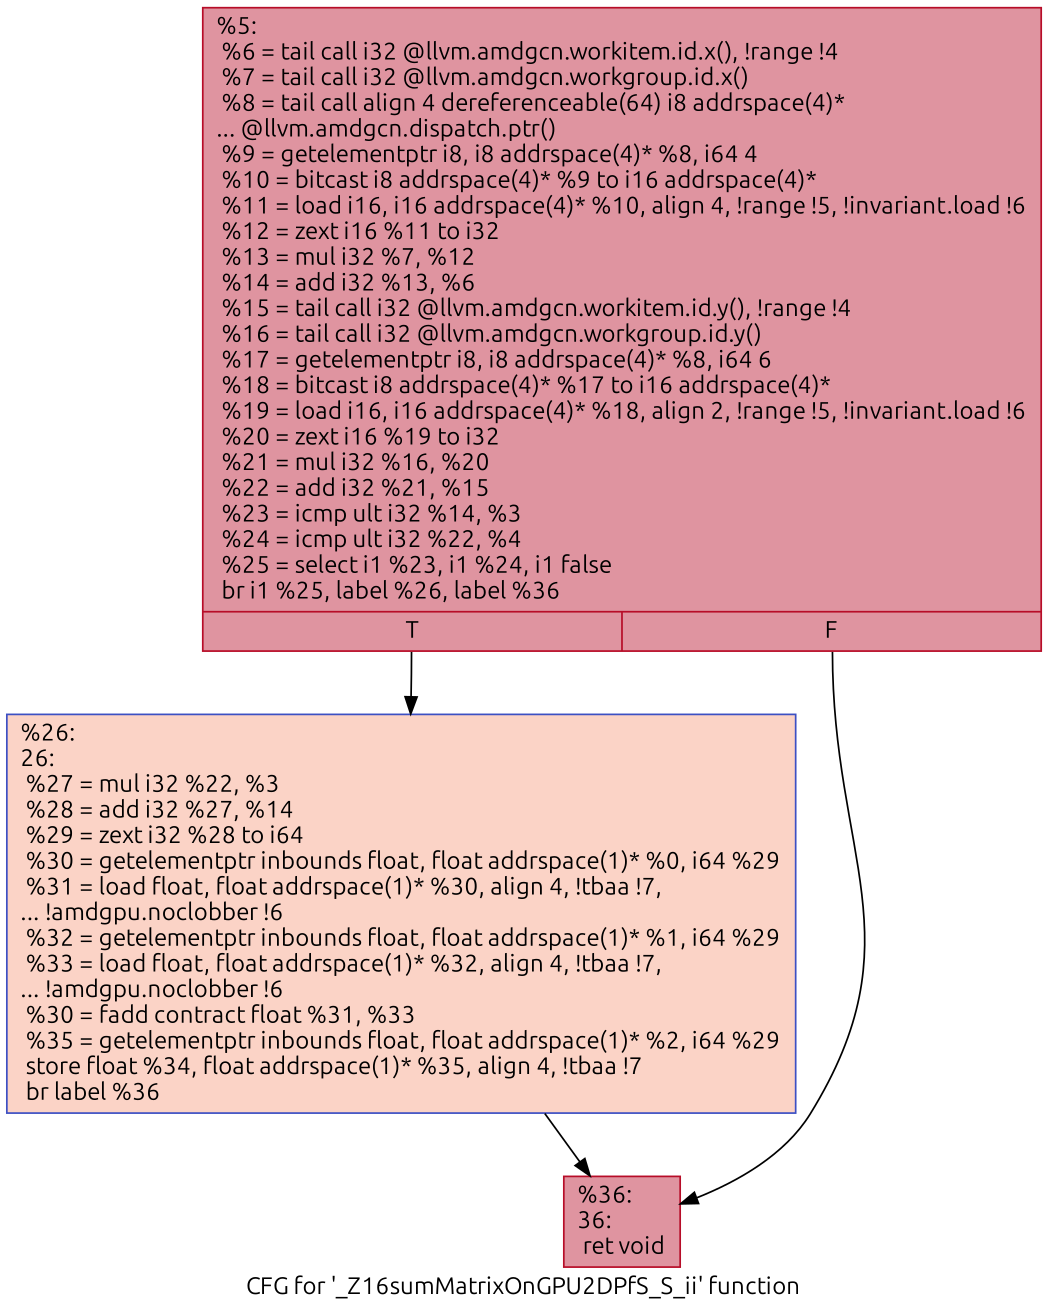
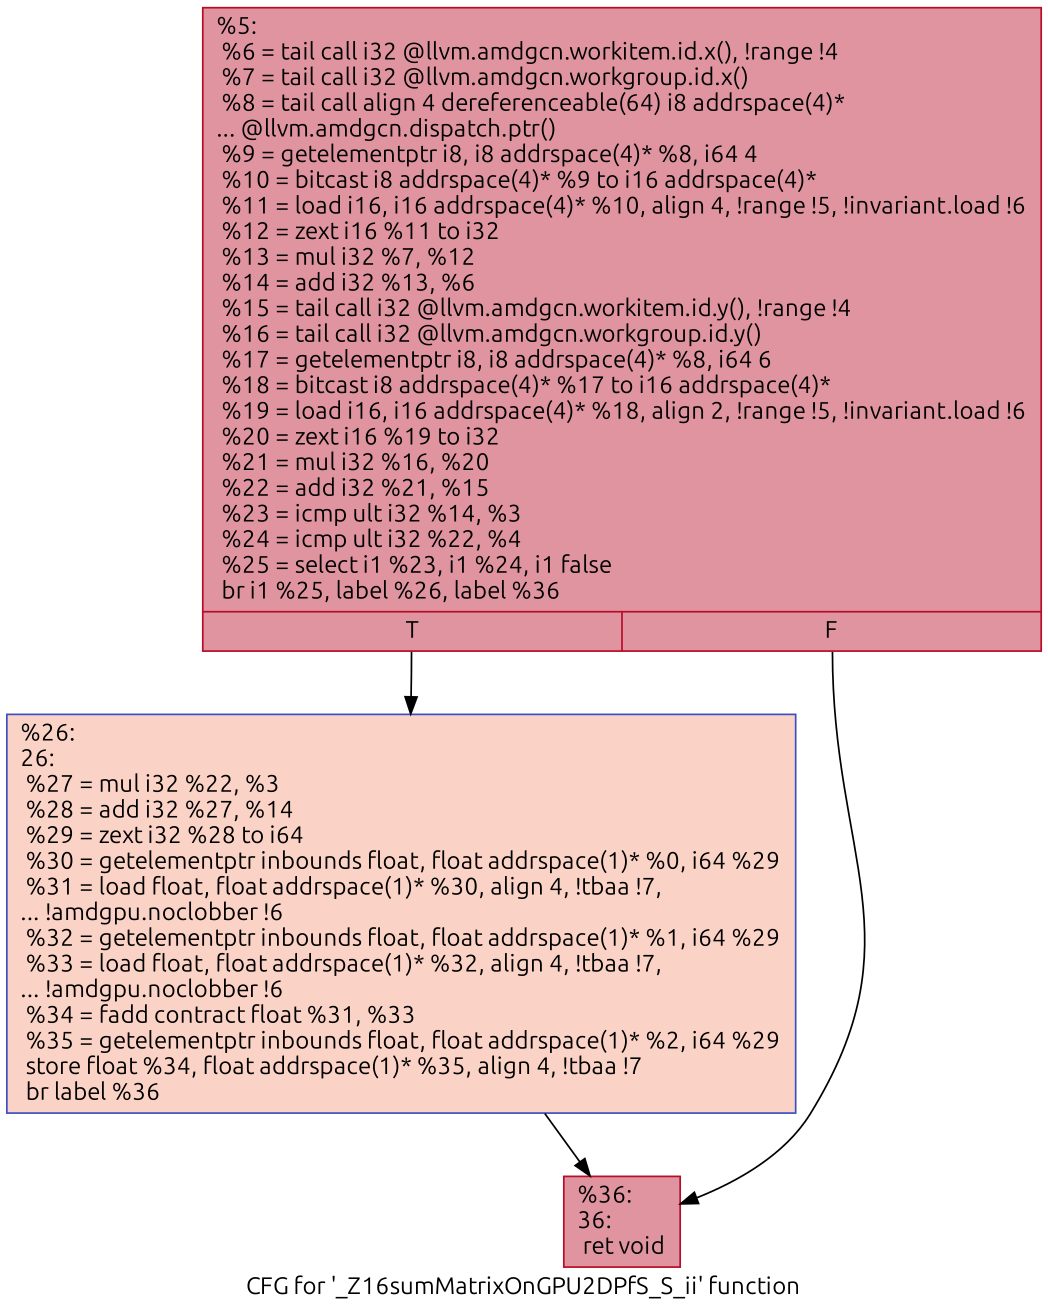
(219, 1016) -> (219, 1016)
